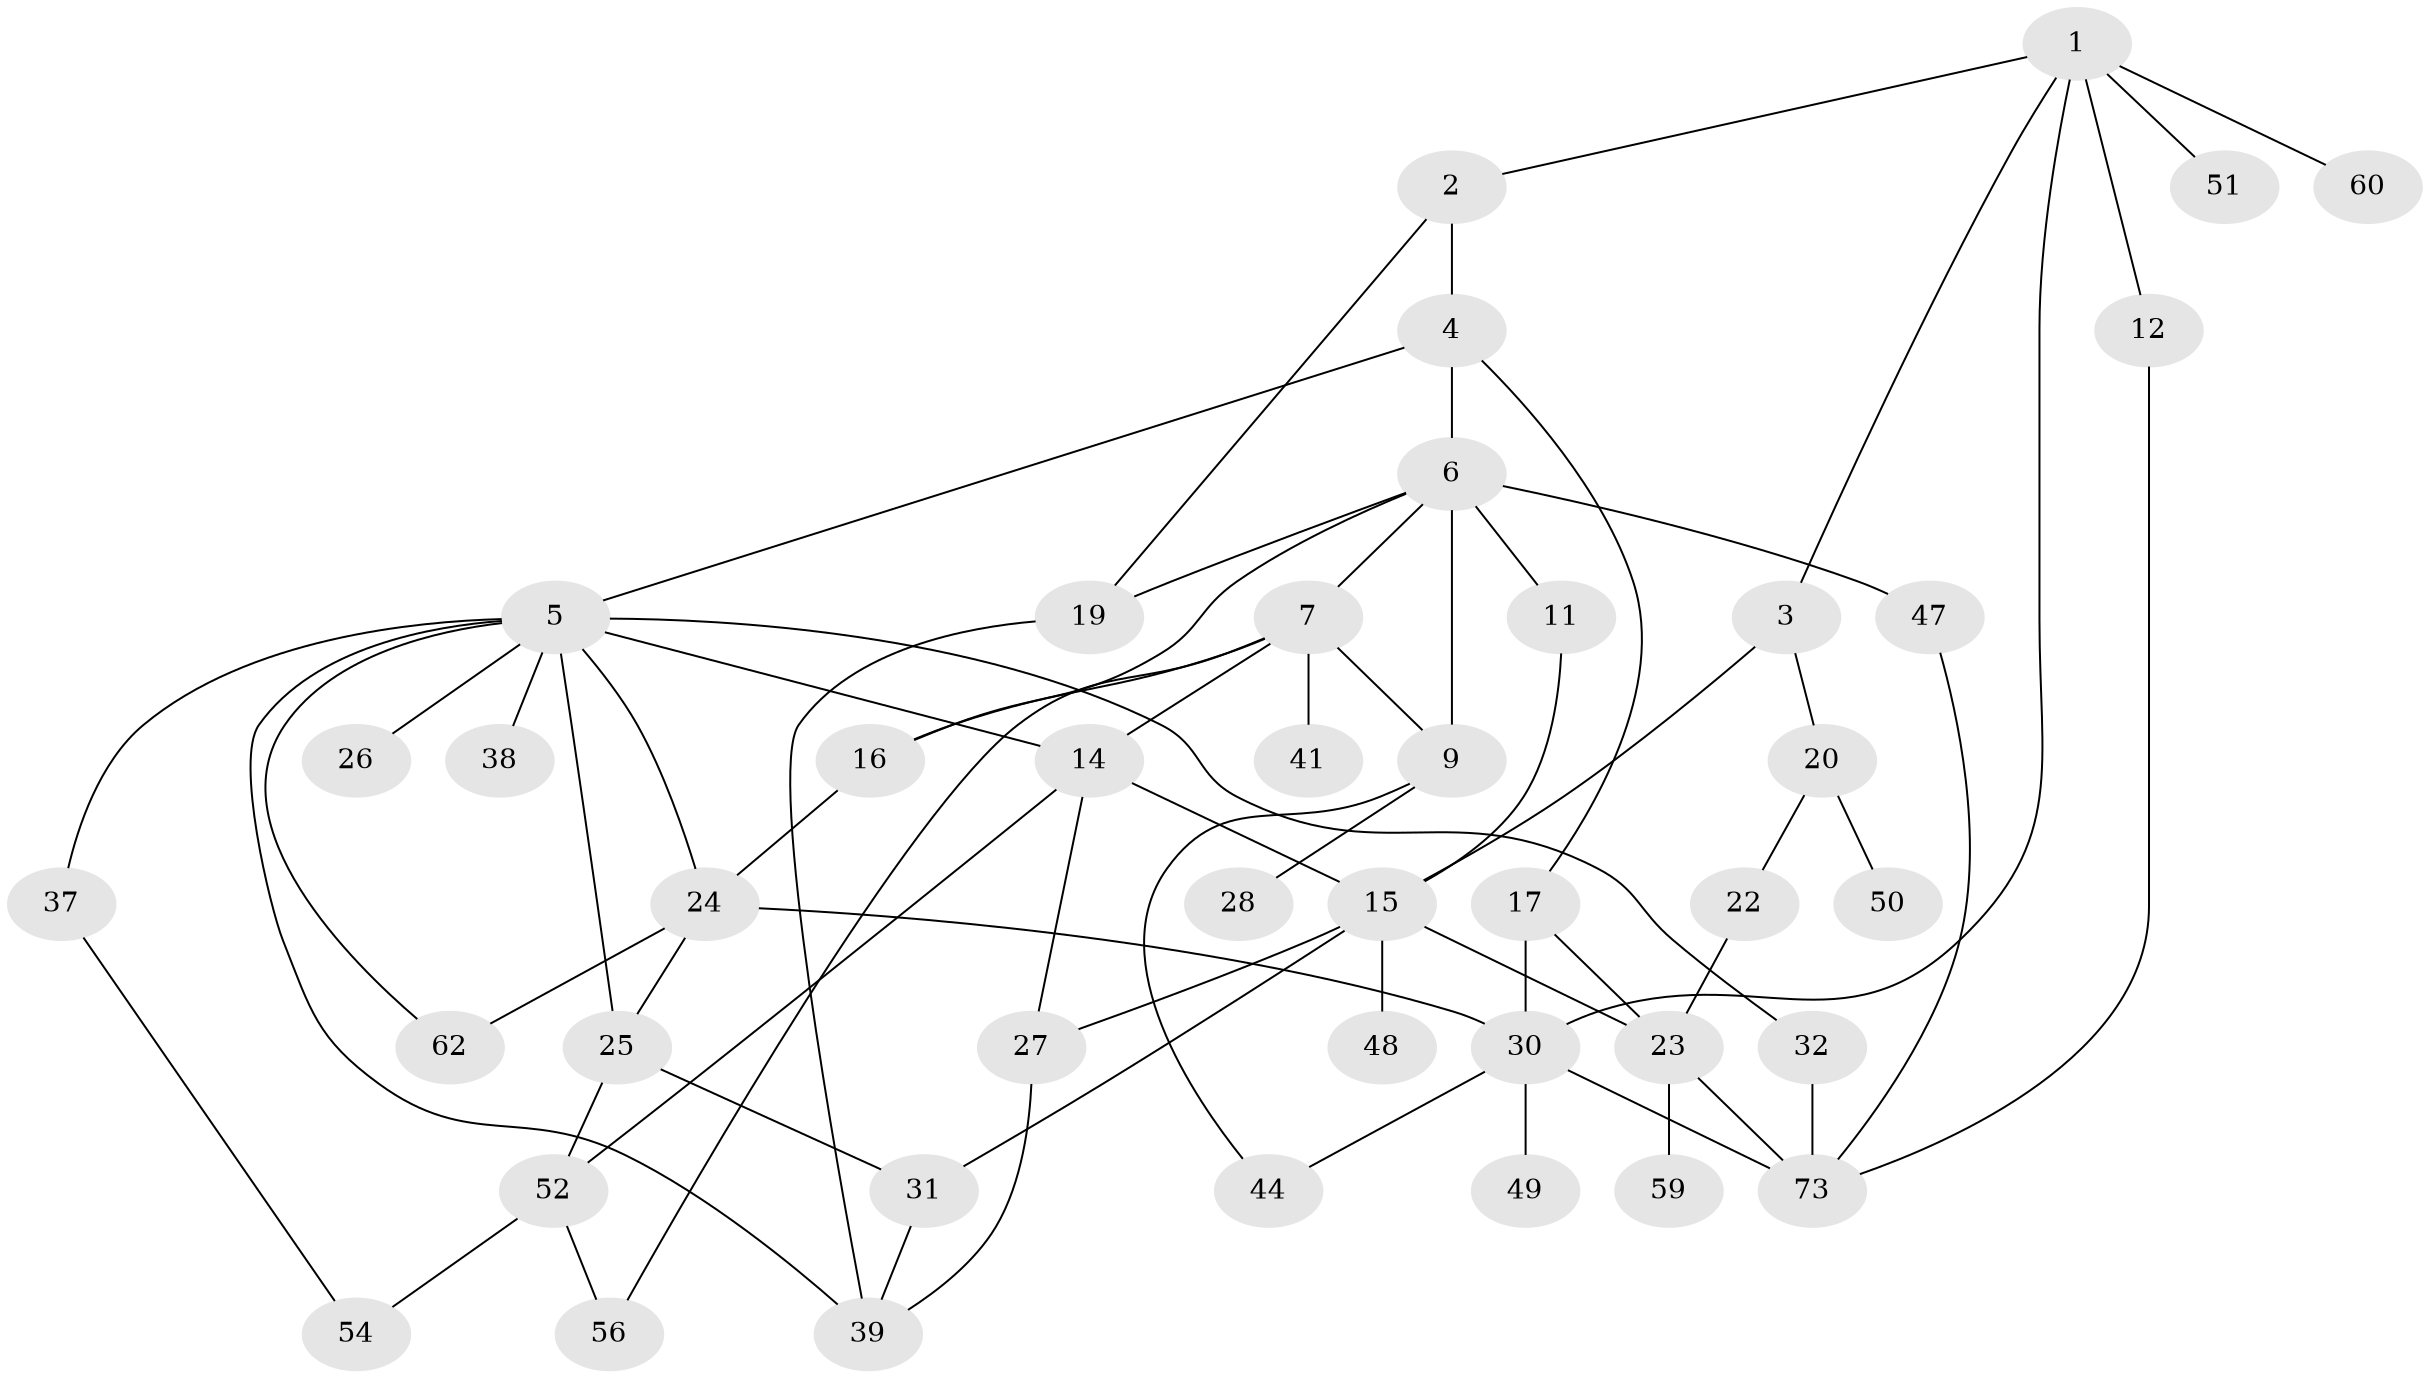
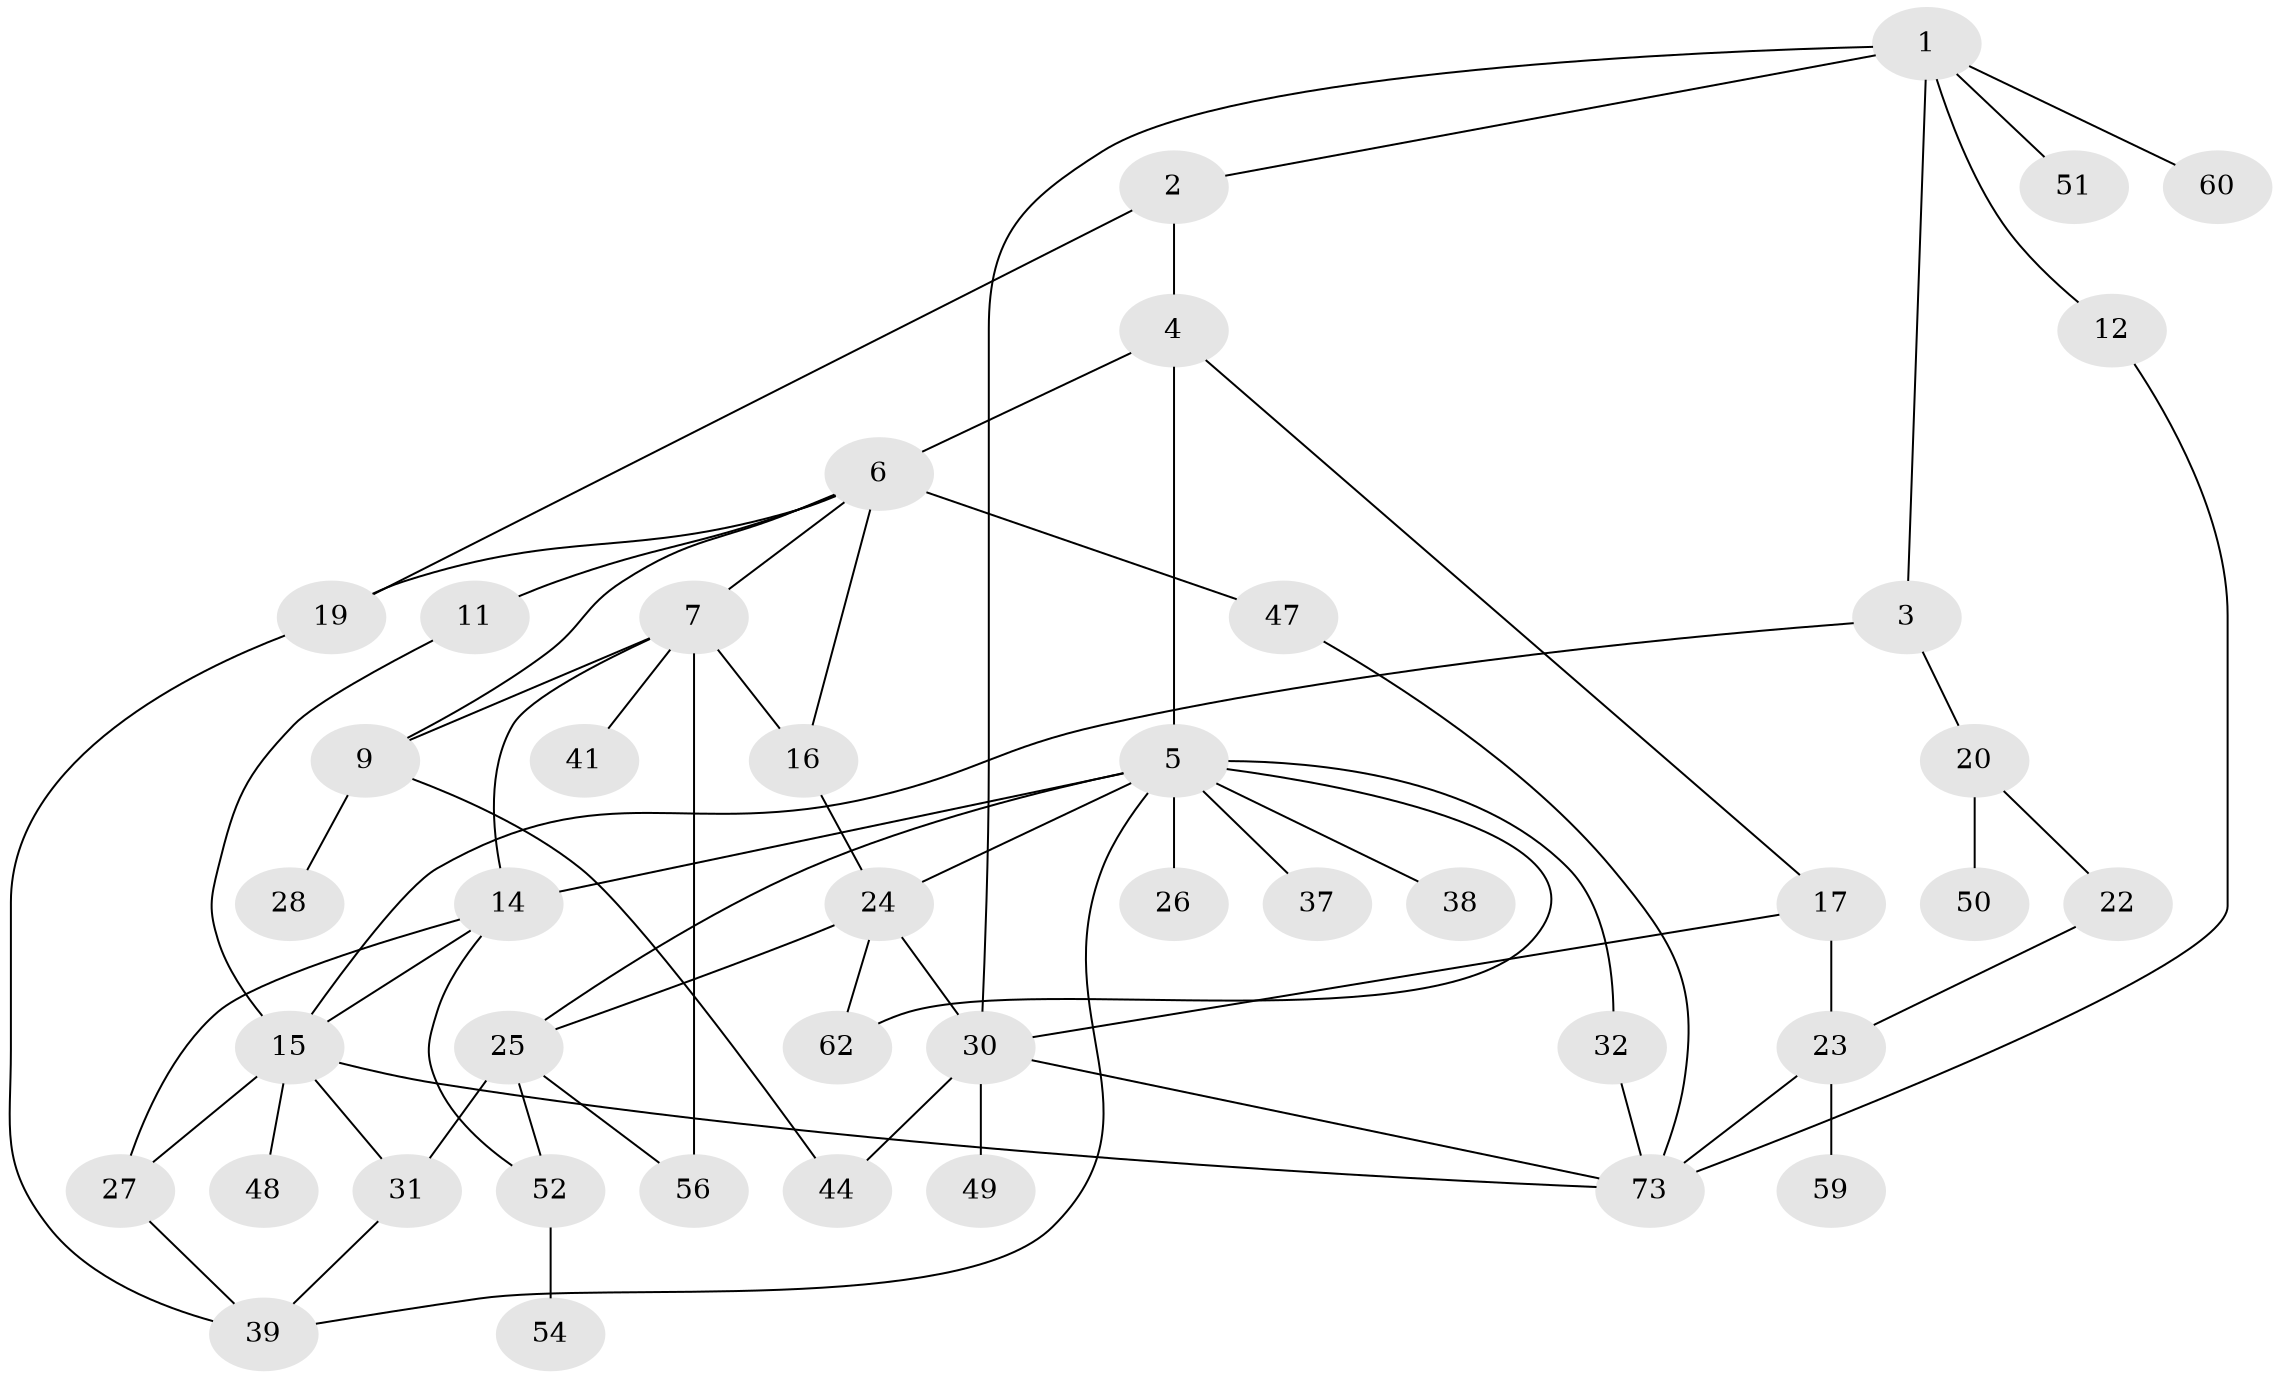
(1510, 969) -> (966, 1146)
(209, 1119) -> none
(582, 1263) -> (602, 1119)
